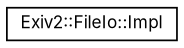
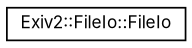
(92, 24) -> (96, 24)
